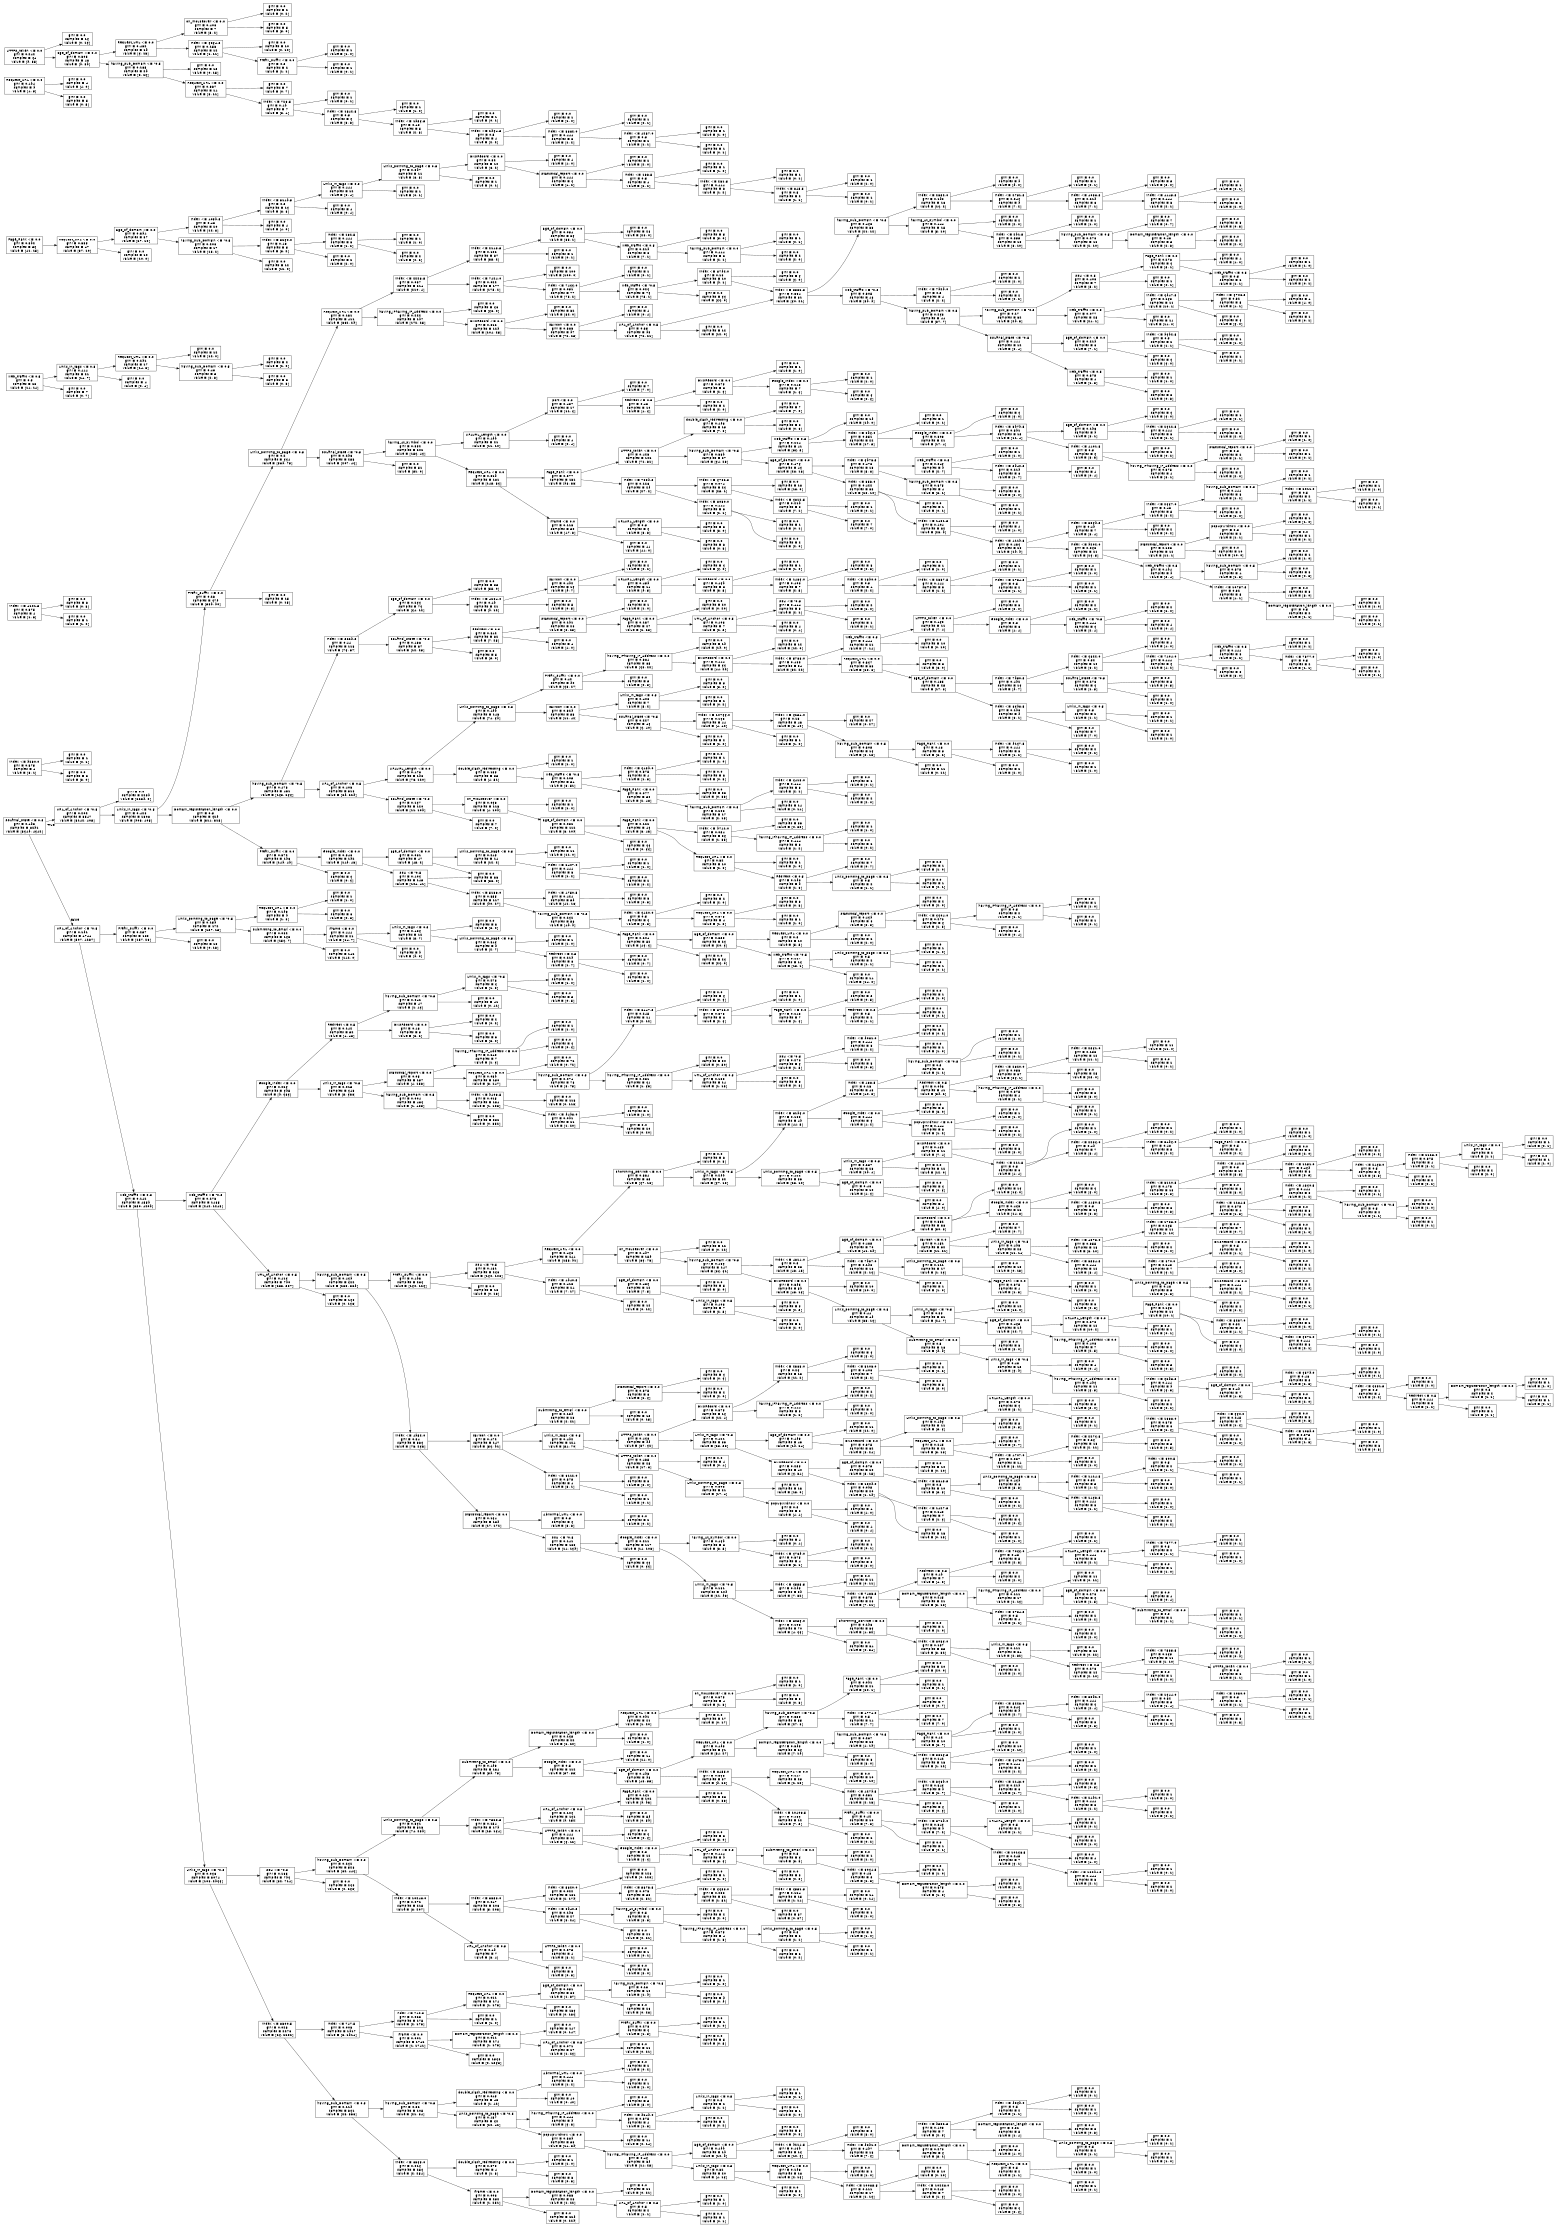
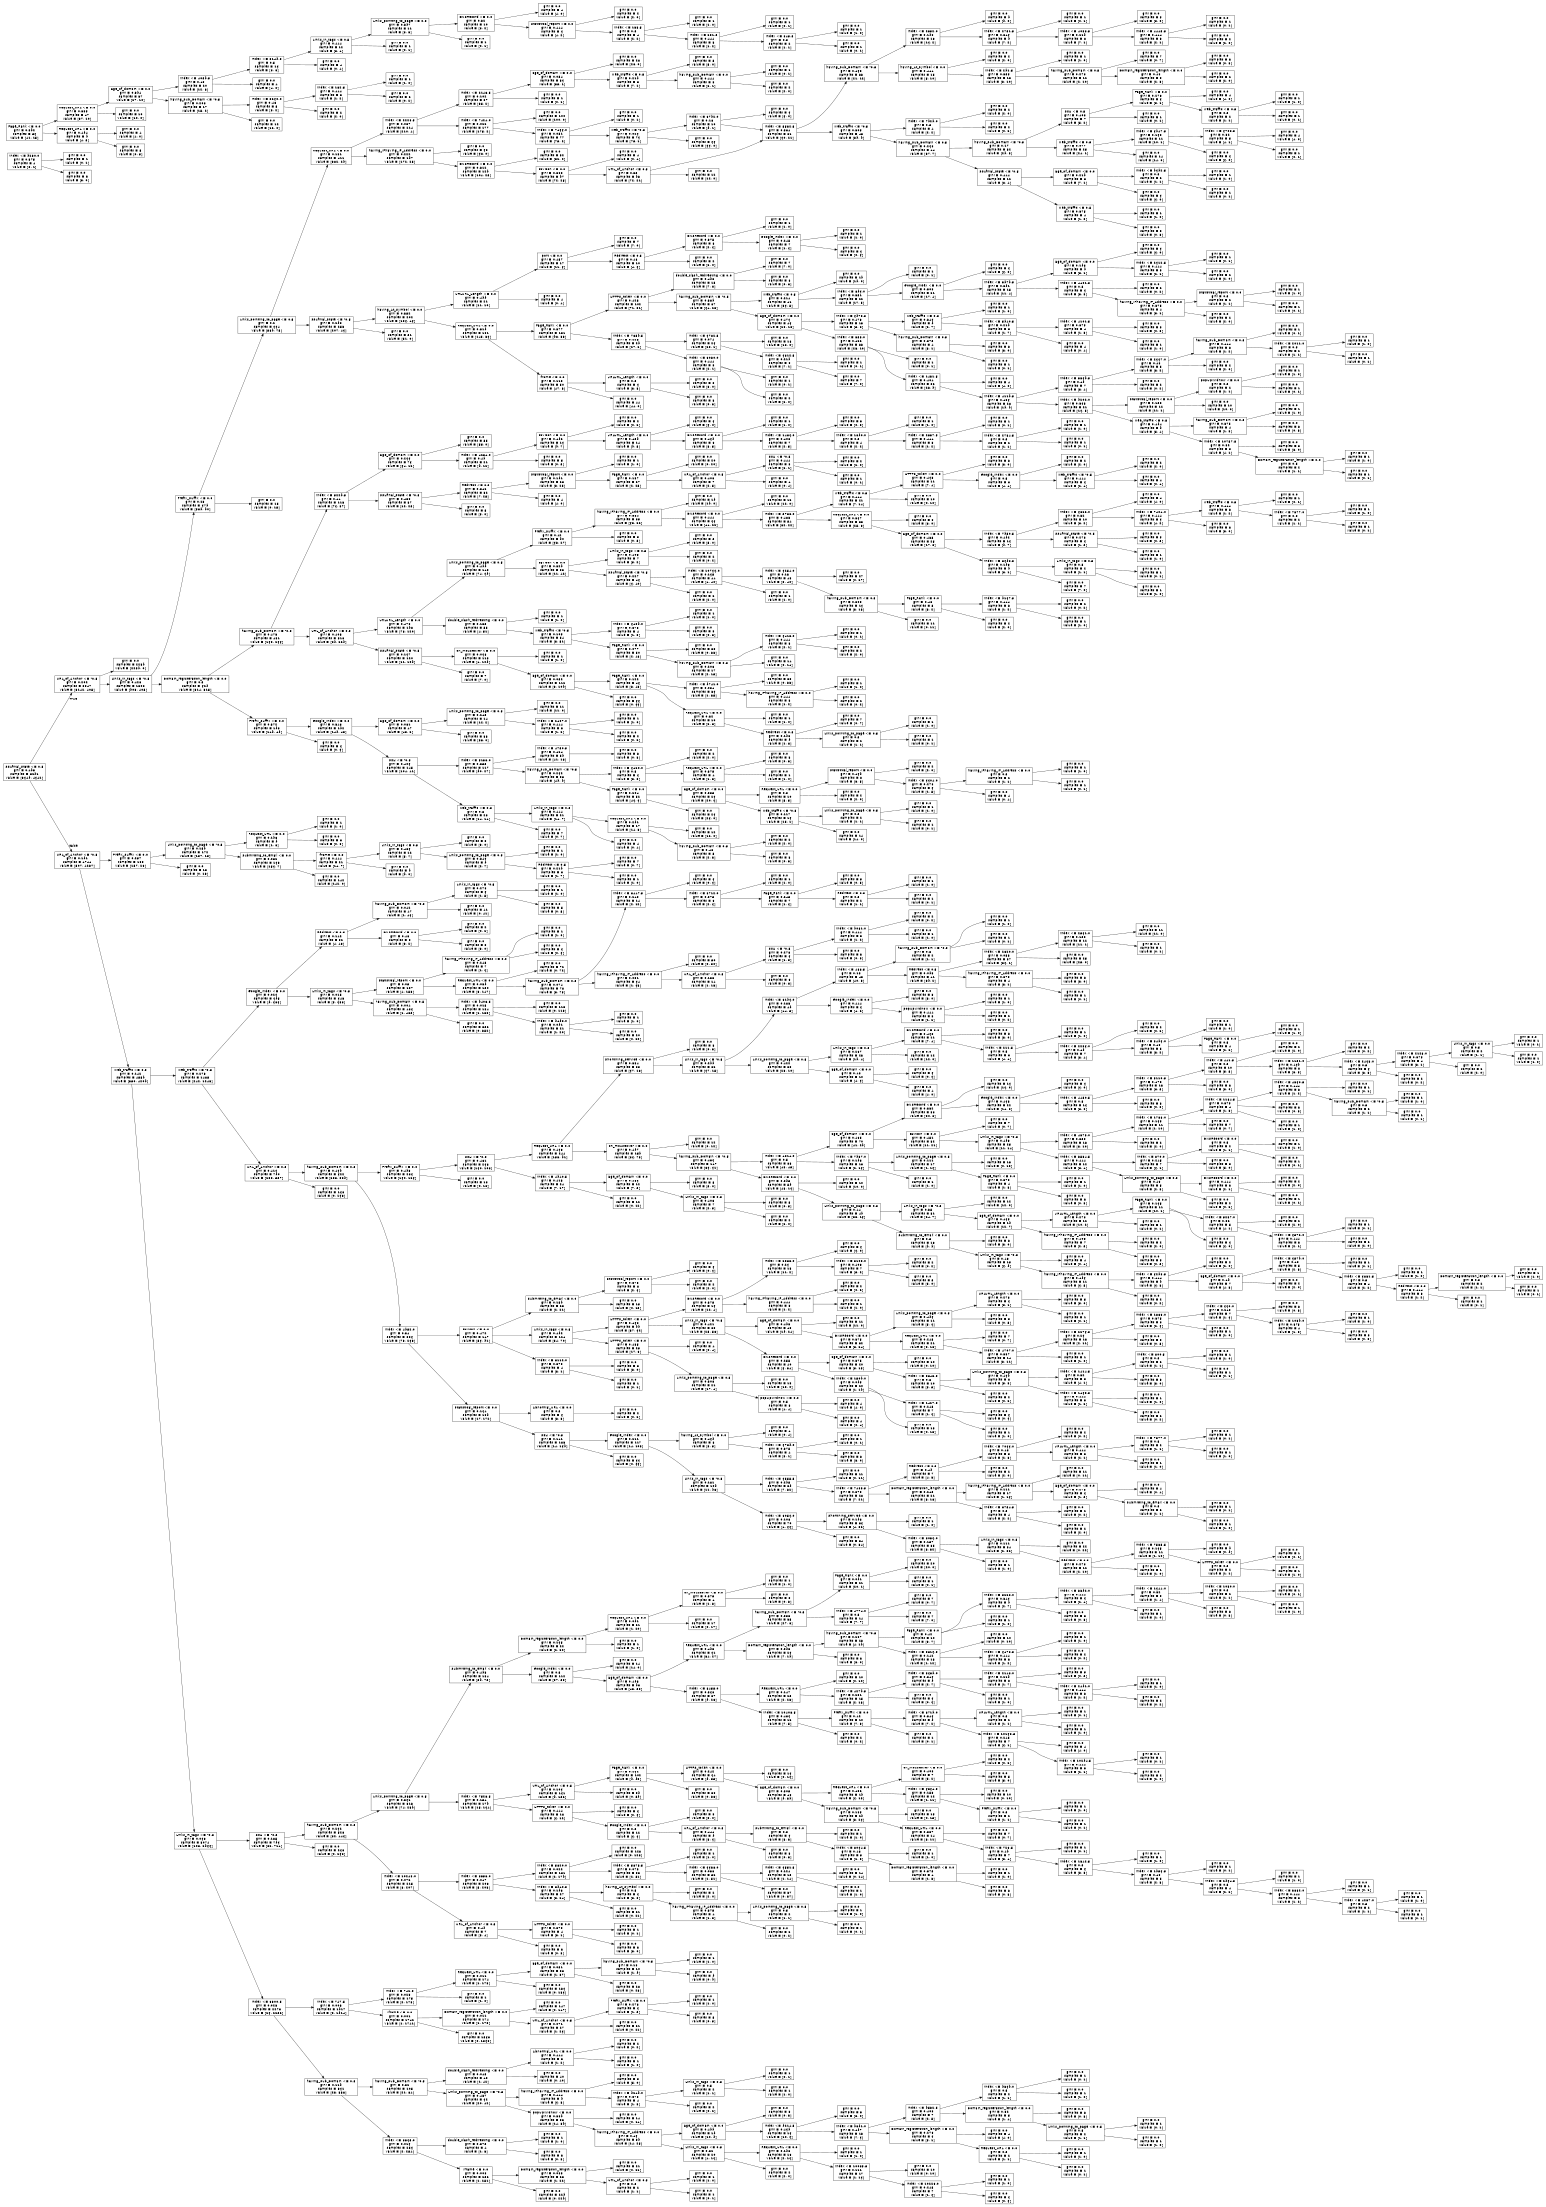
none -> (49, 133)
none -> (1036, 327)
(448, 878) -> (437, 789)
none -> (664, 1773)
